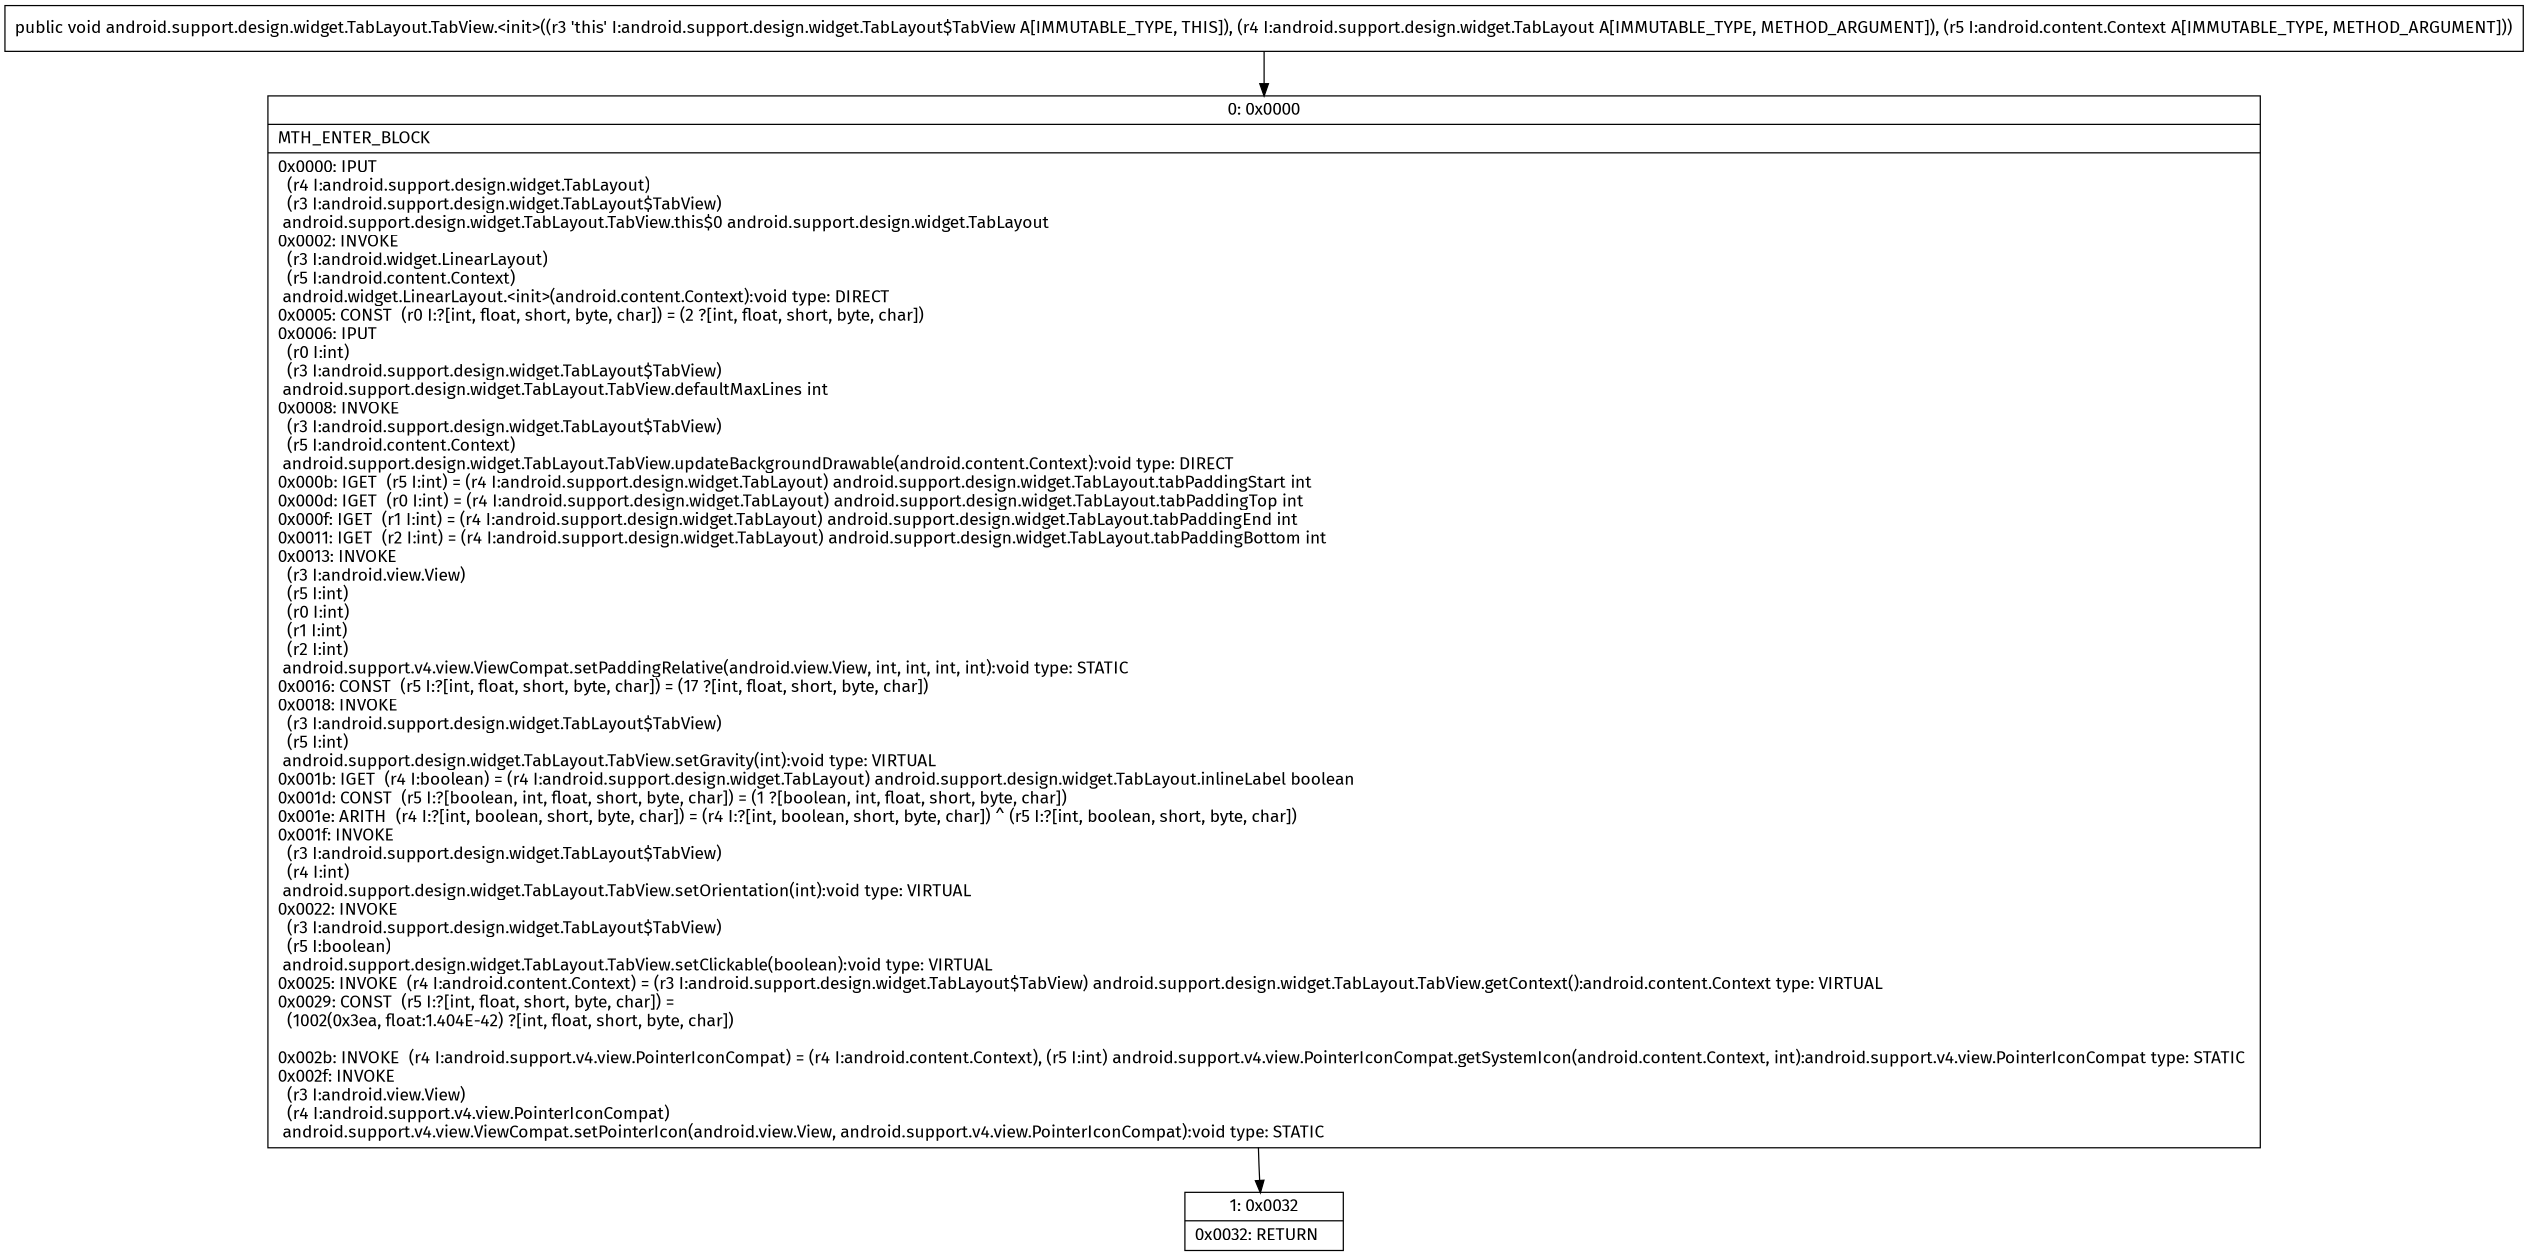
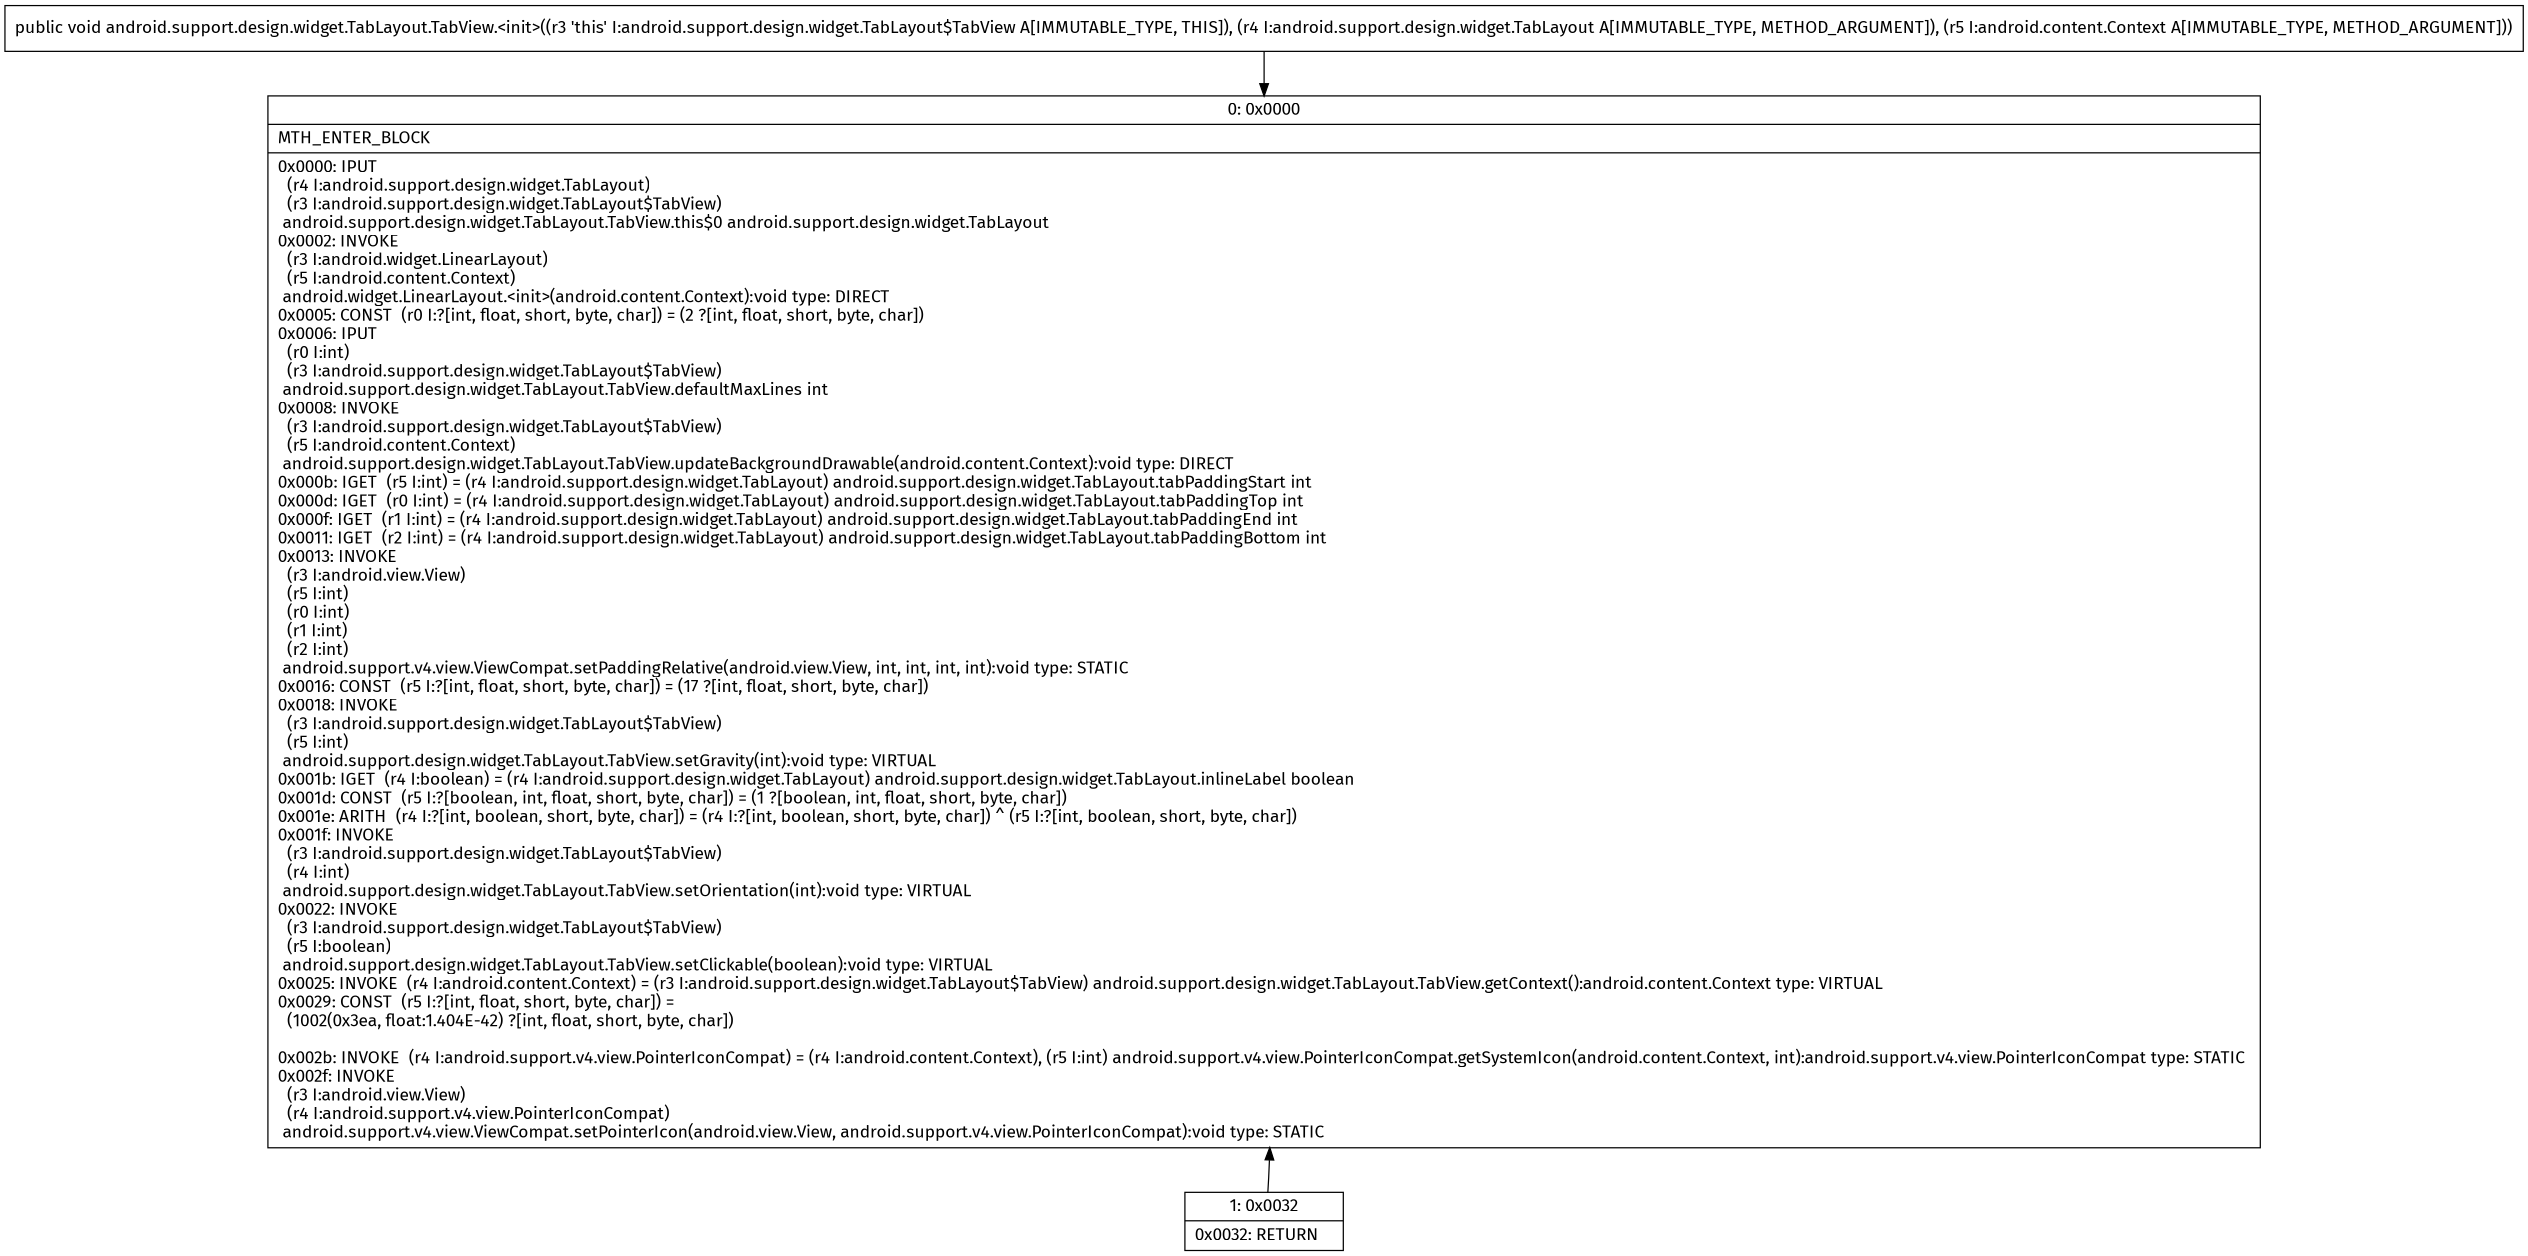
(1259, 1164) -> (1269, 1176)
